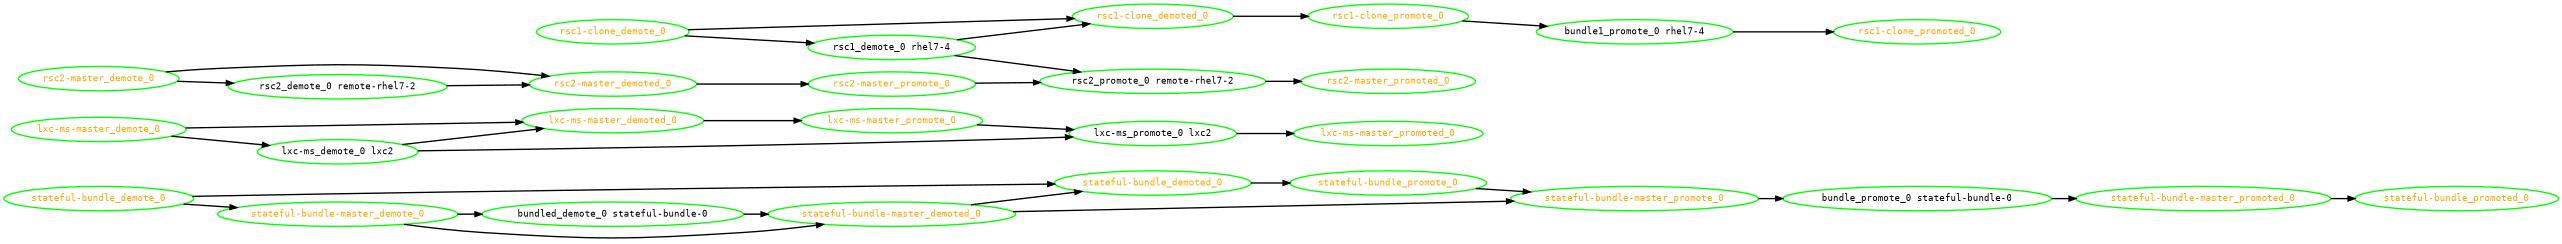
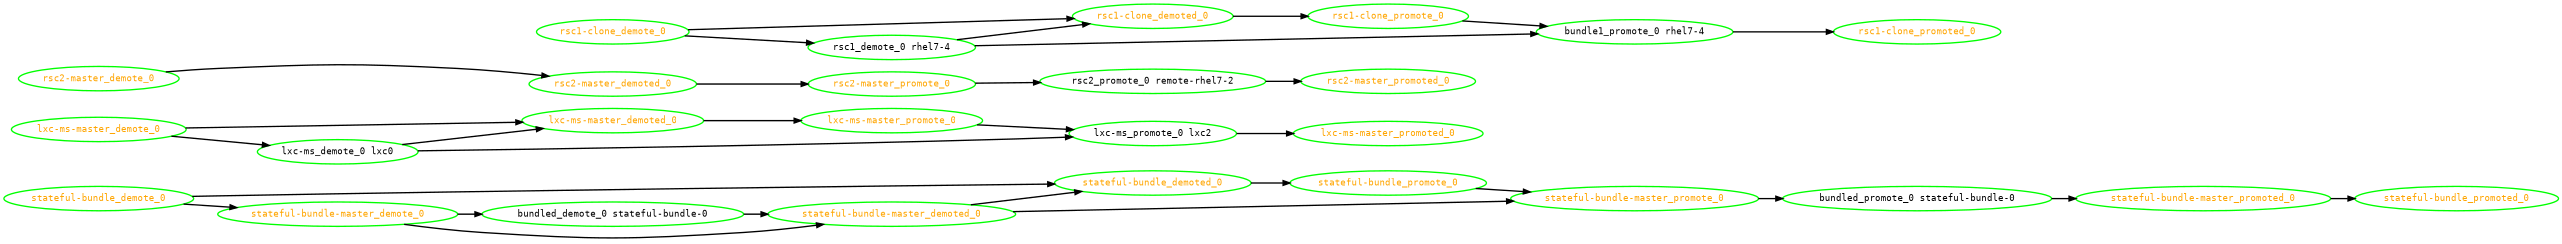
(1014, 63) -> (1253, 40)
(338, 87) -> none
(338, 152) -> (338, 152)
(1917, 199) -> (1917, 199)
